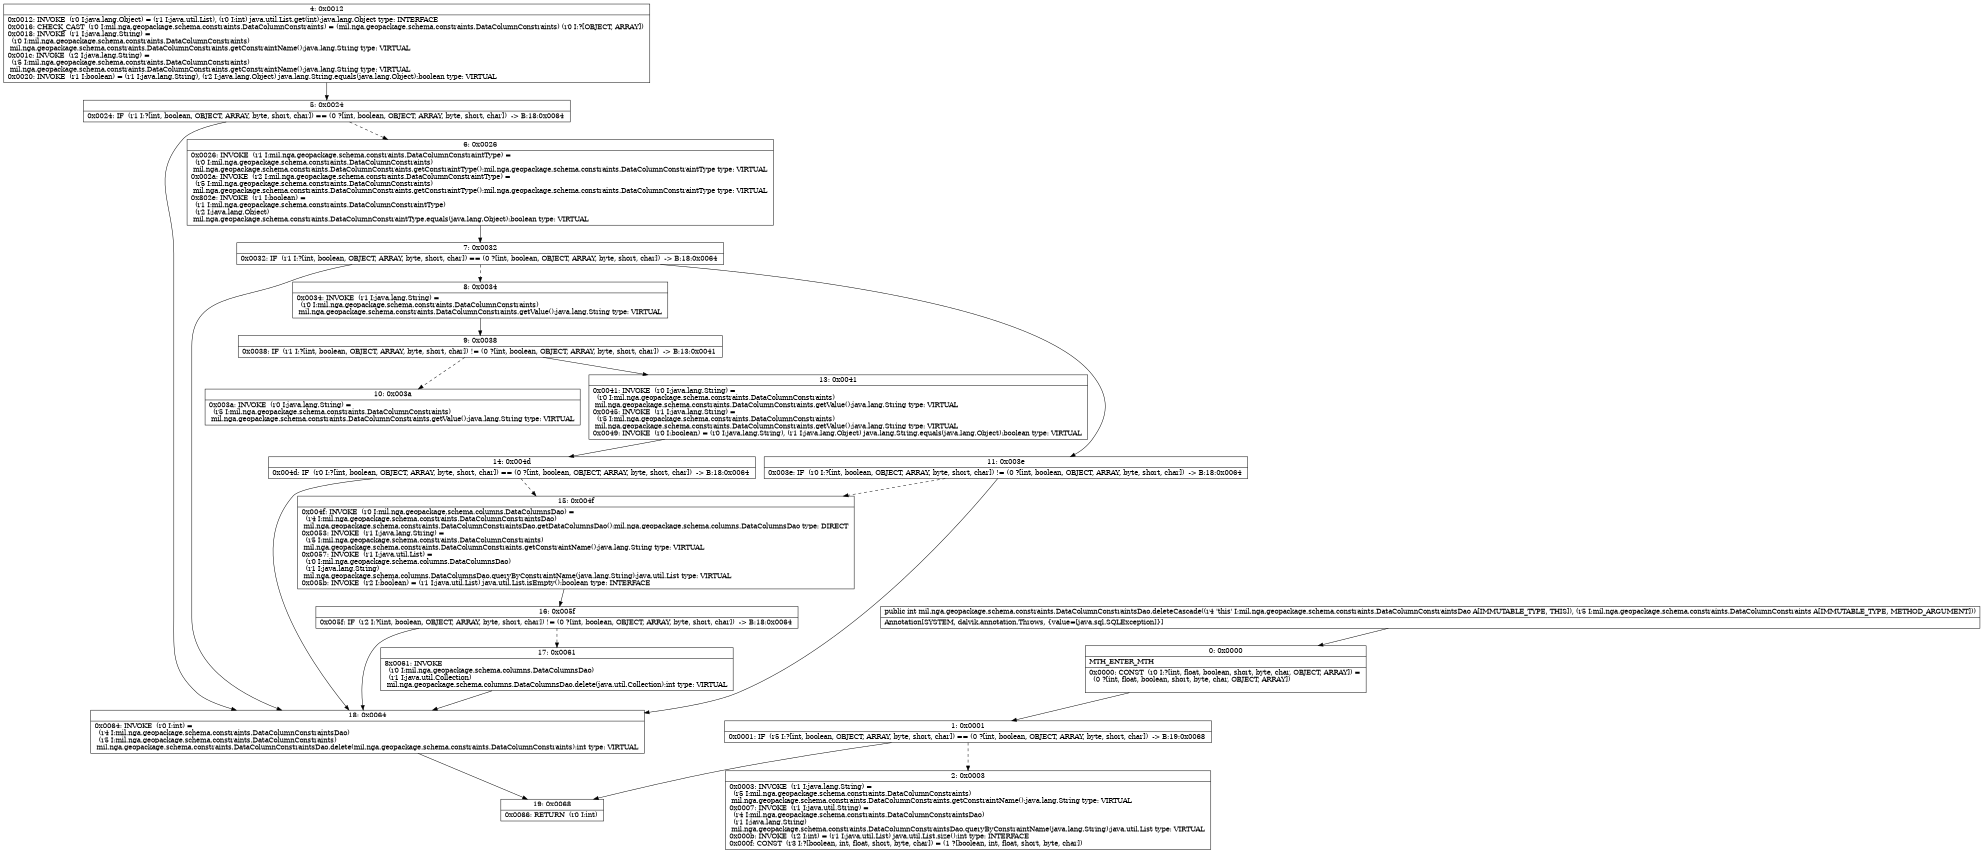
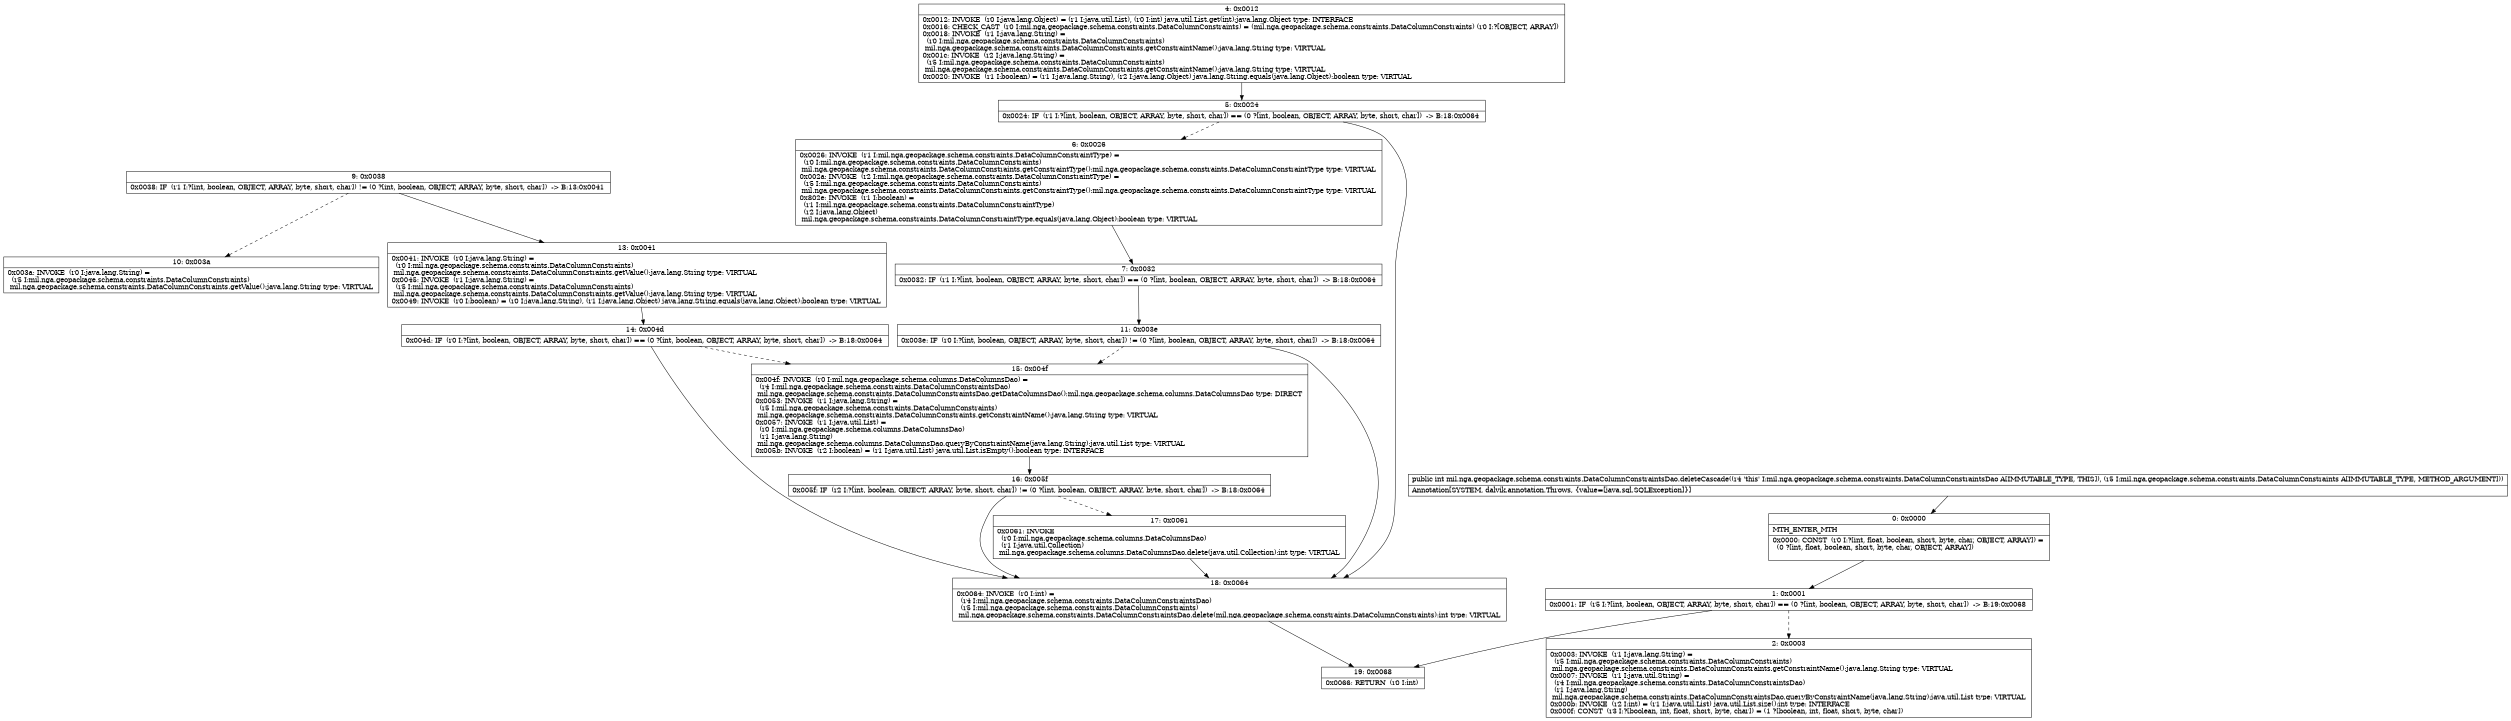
(480, 300) -> none
(192, 452) -> none
(416, 664) -> (1028, 532)
